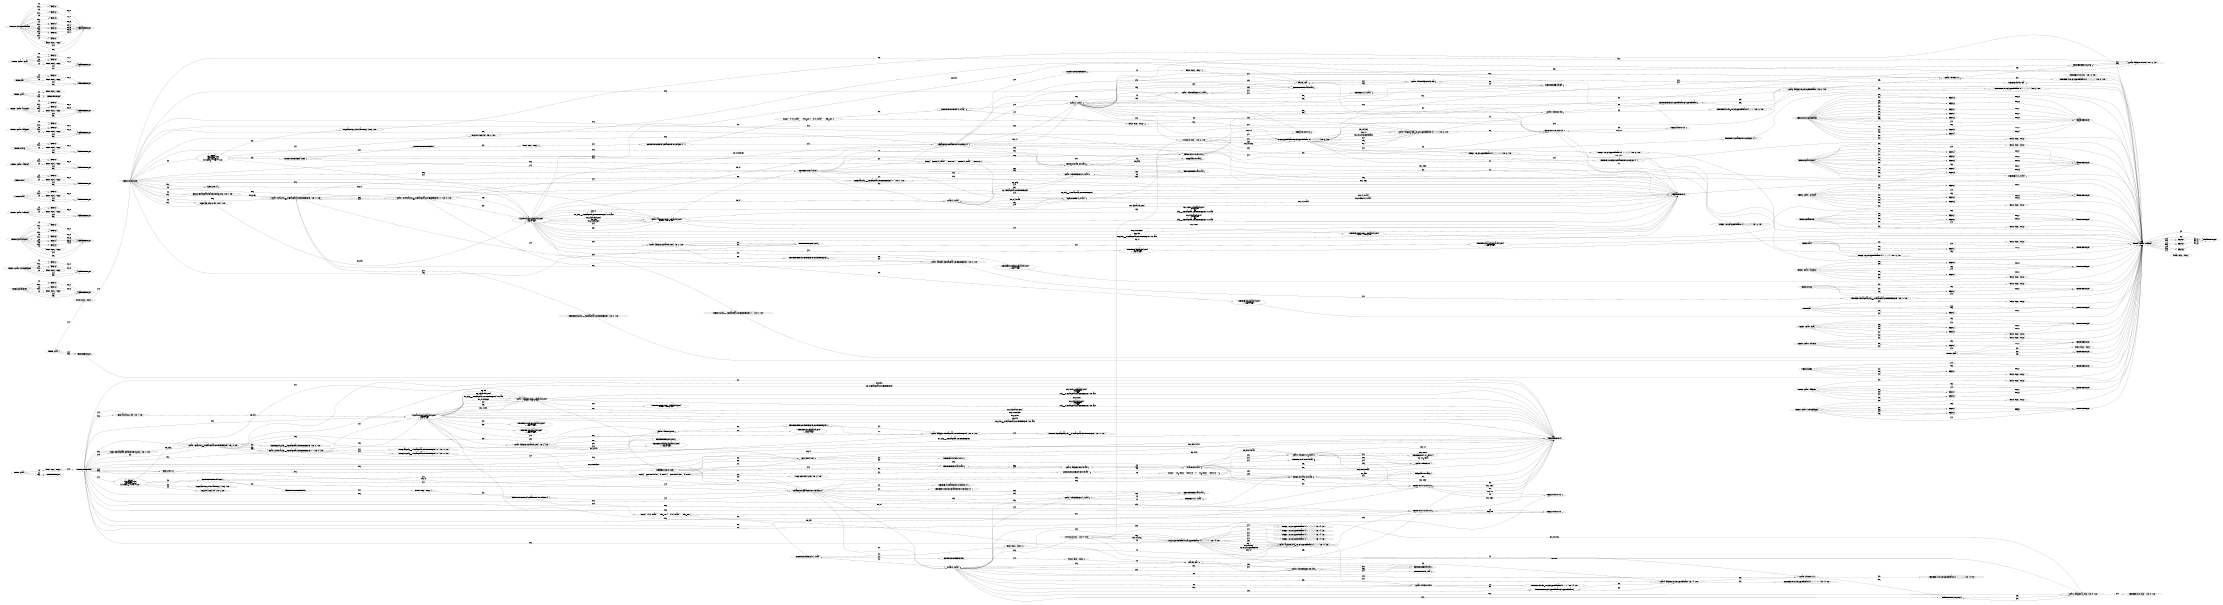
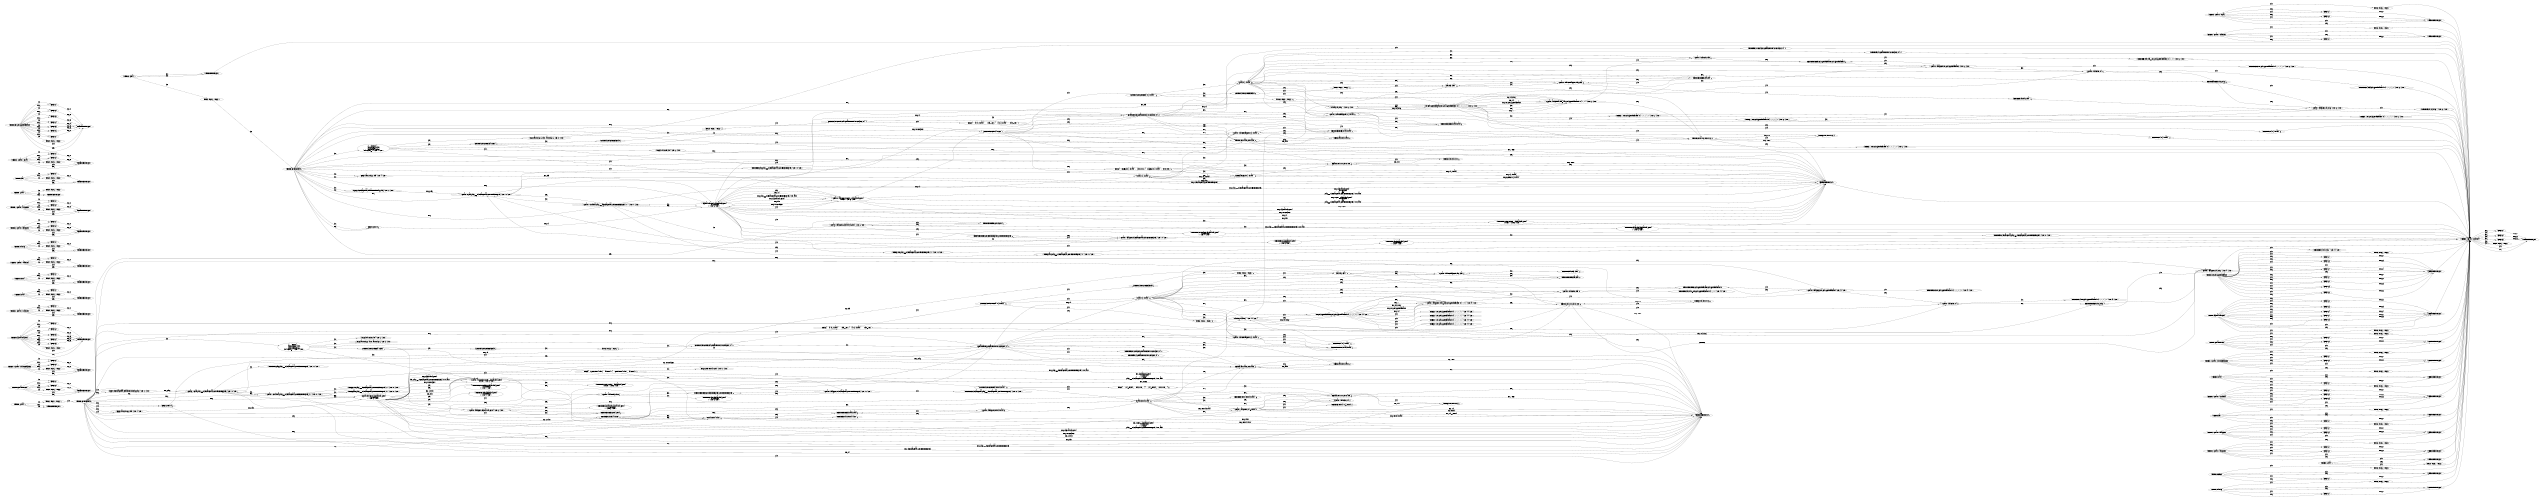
none -> (2381, 109)
(1138, 466) -> (1197, 361)
